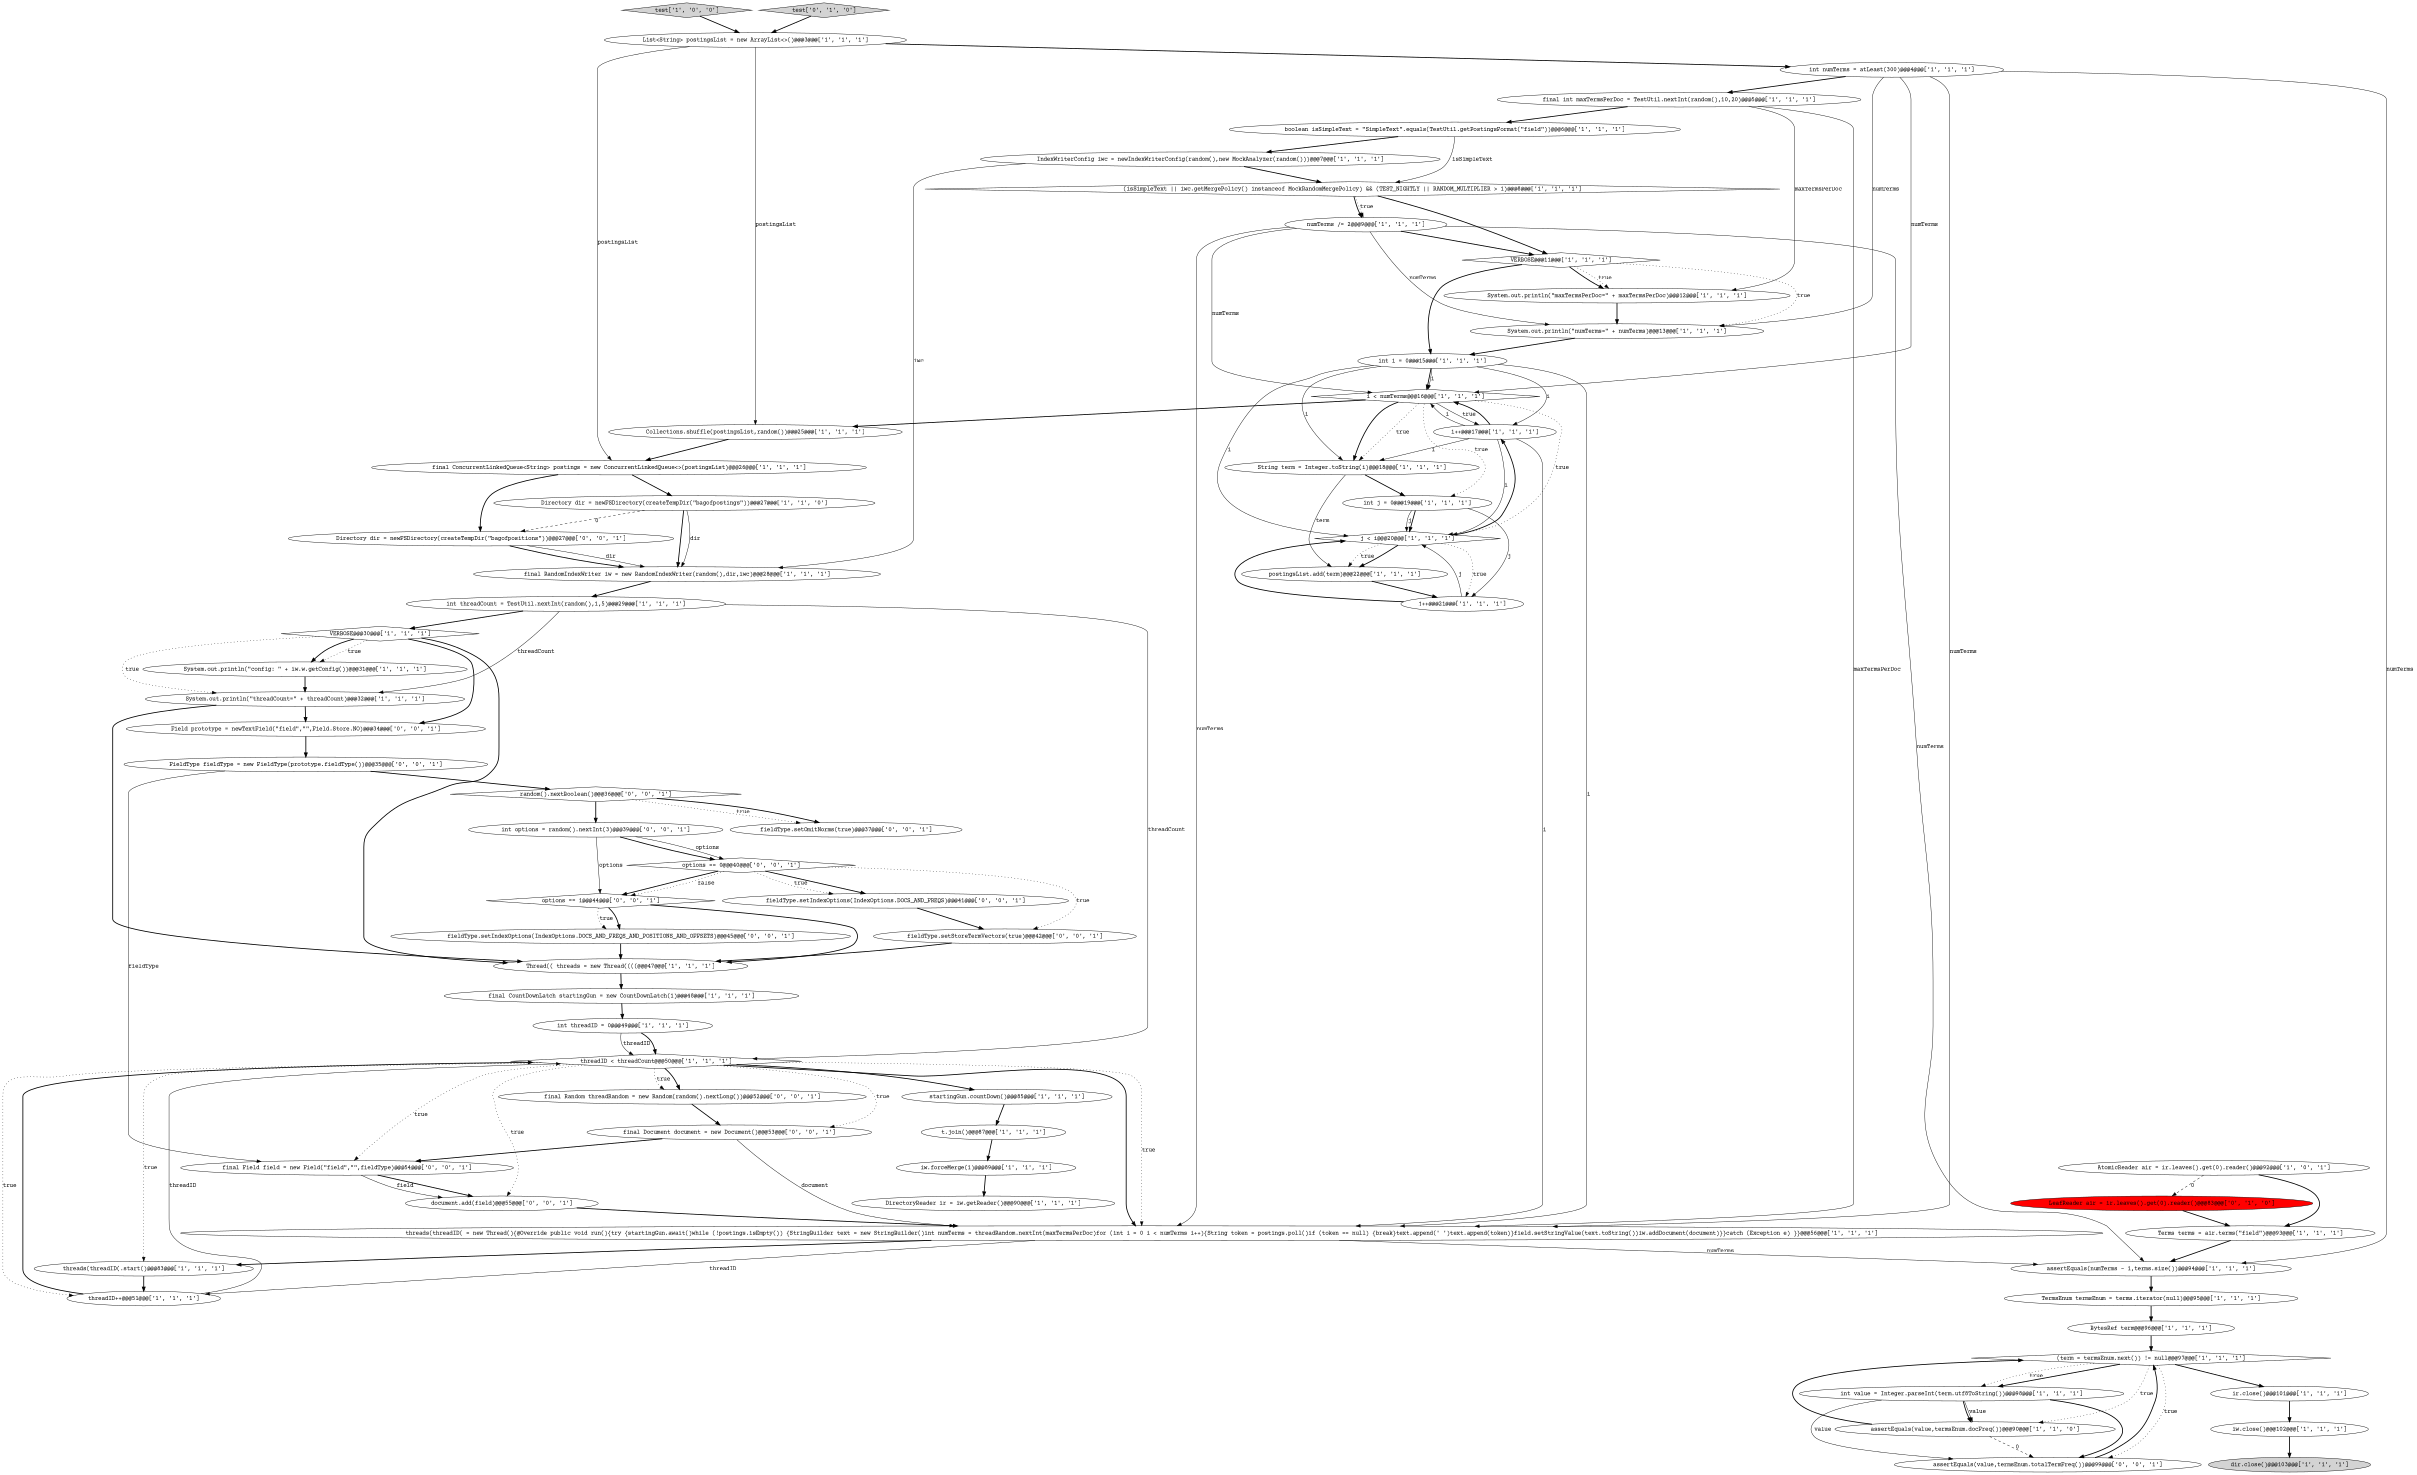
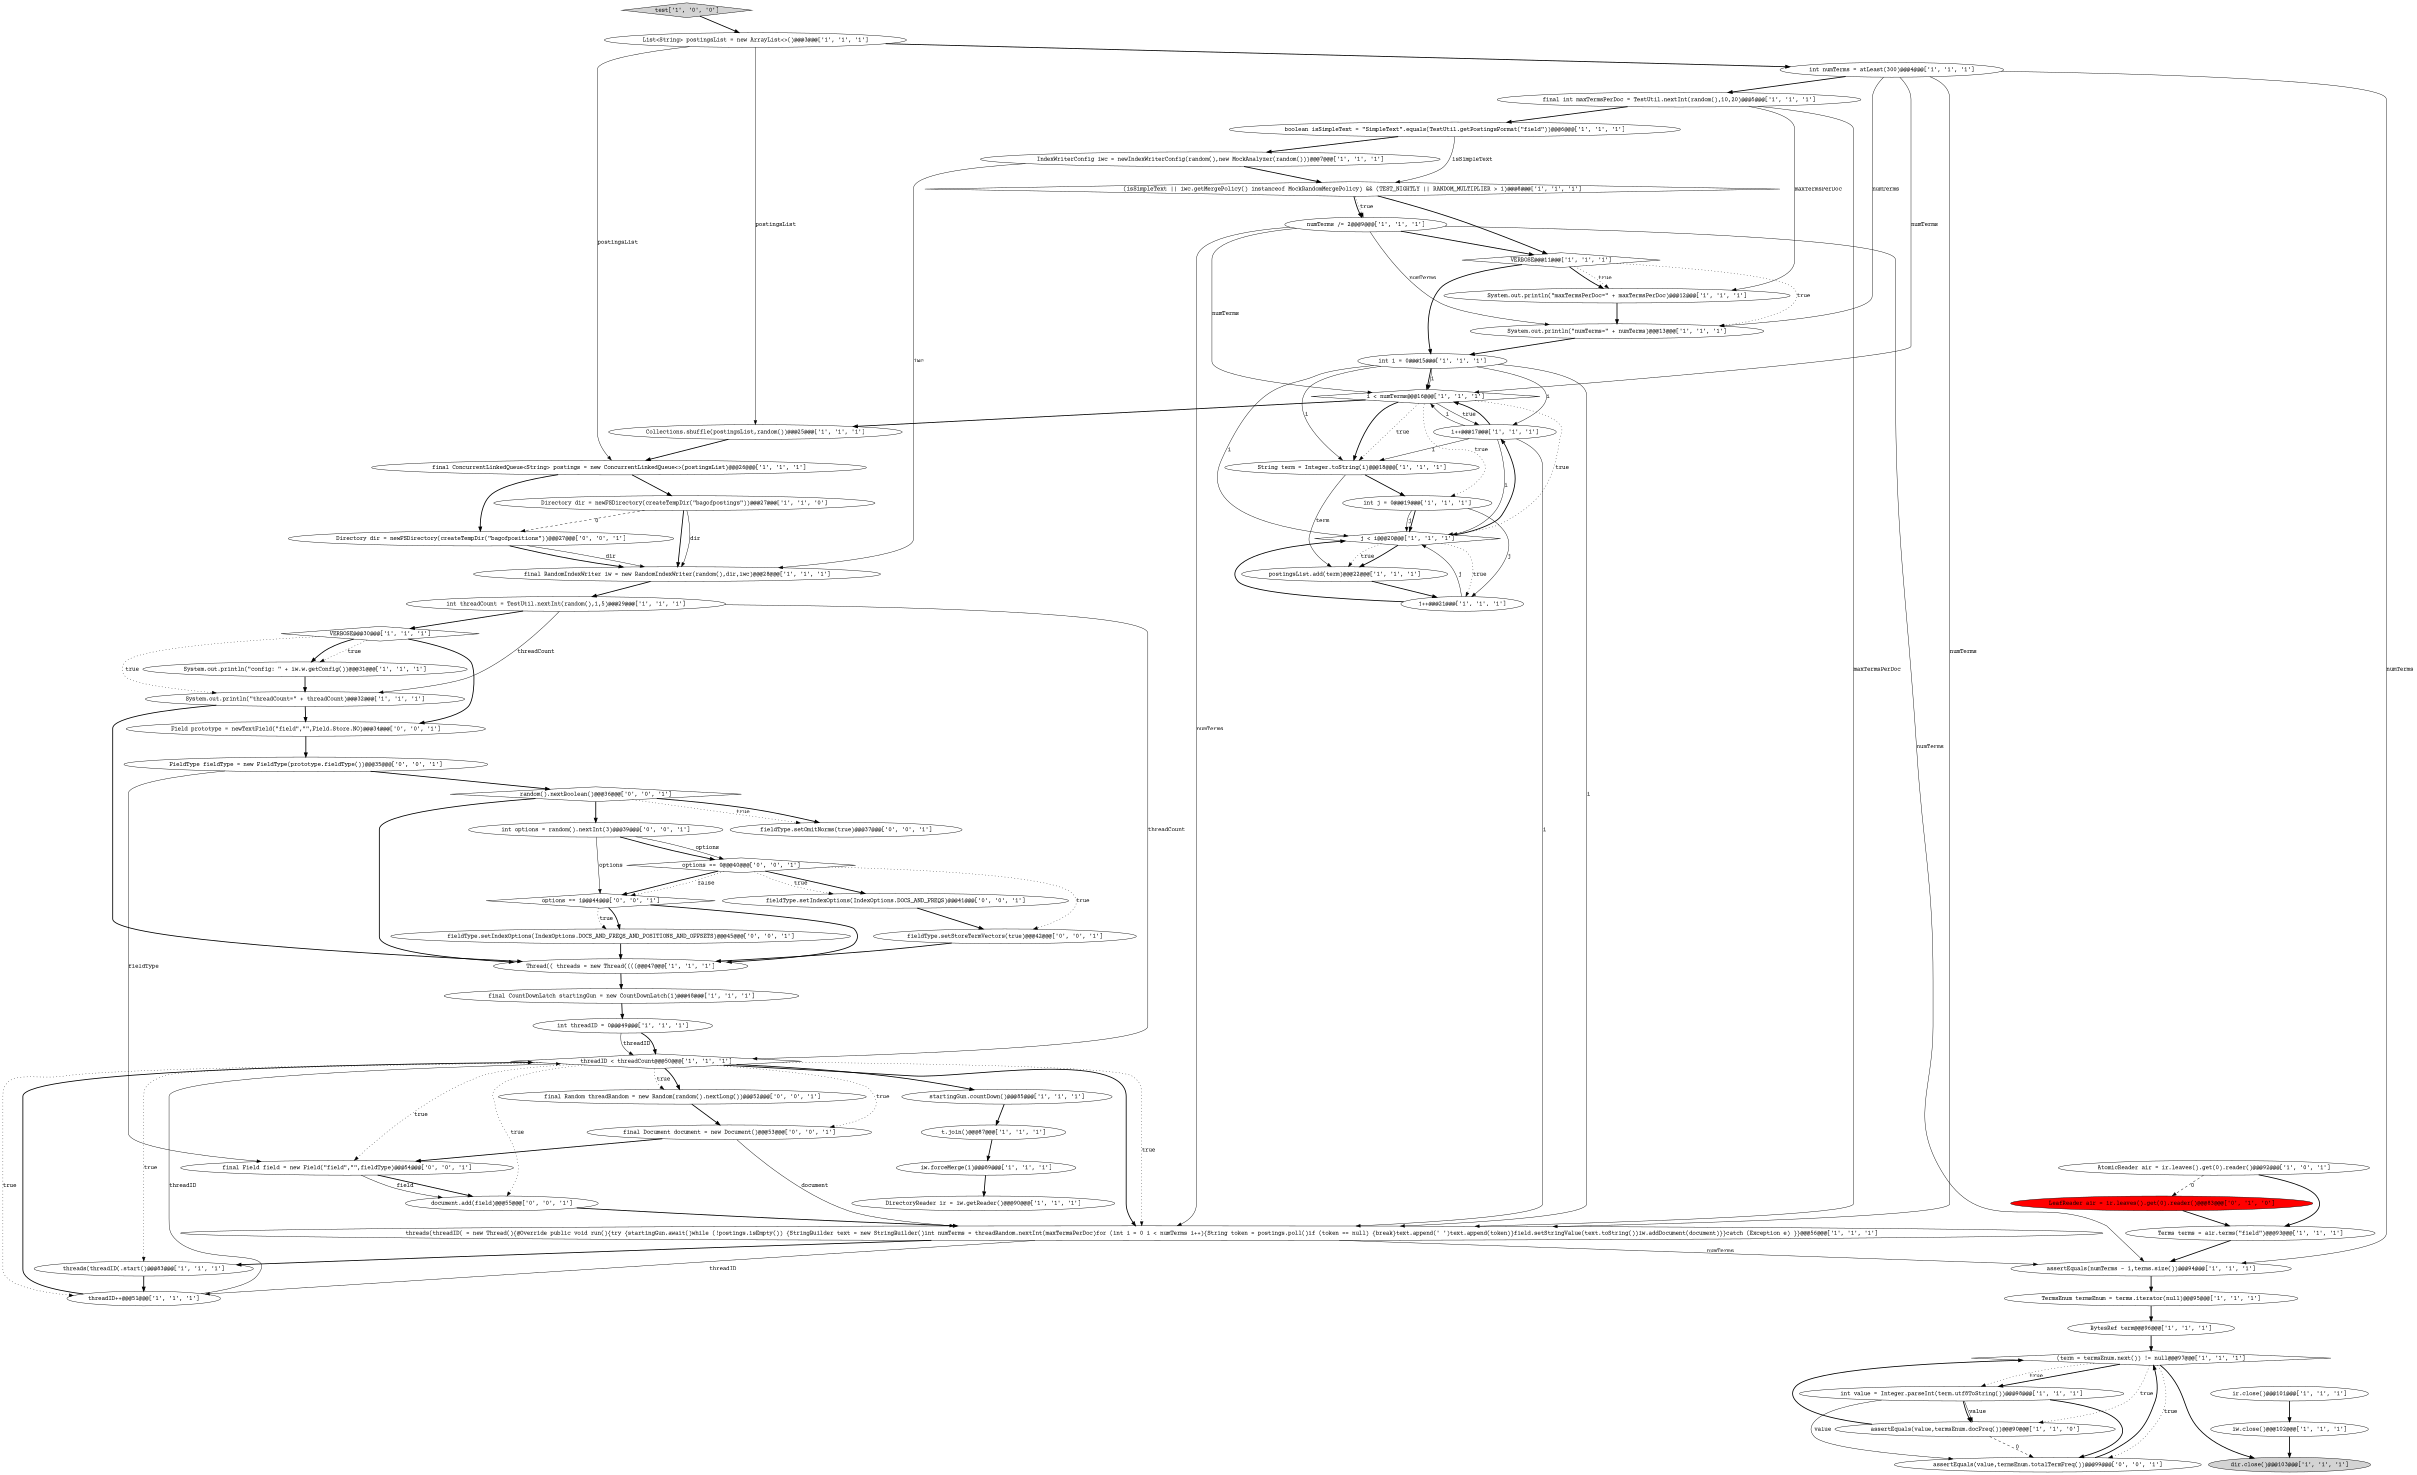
(824, 10) -> none
(396, 808) -> (379, 870)
(2217, 1375) -> (2194, 1422)
